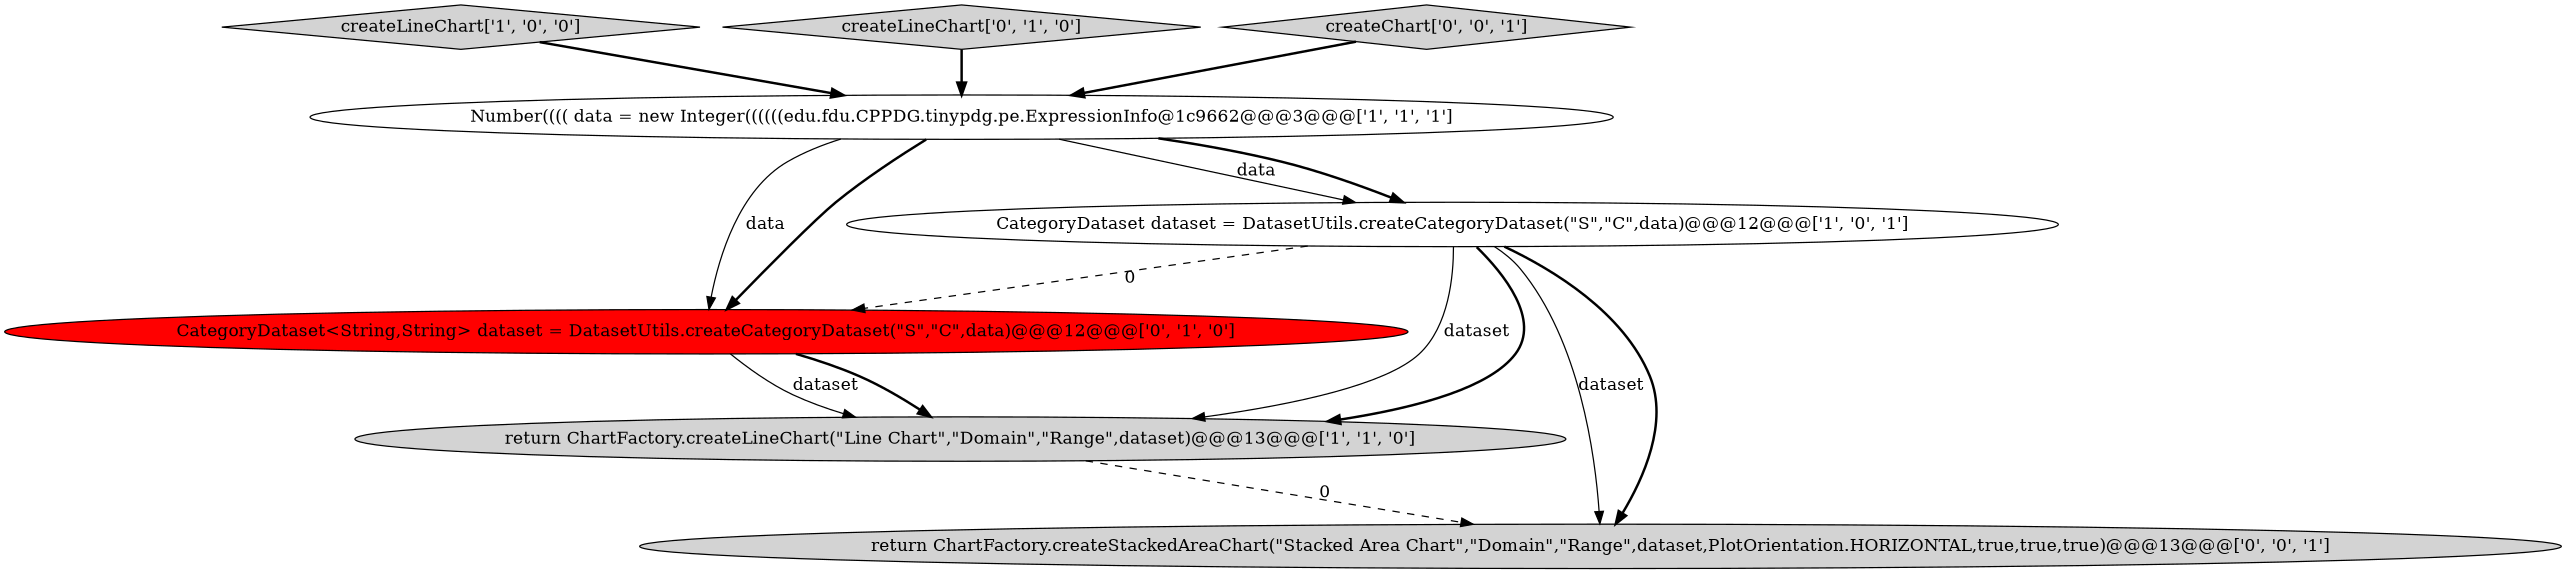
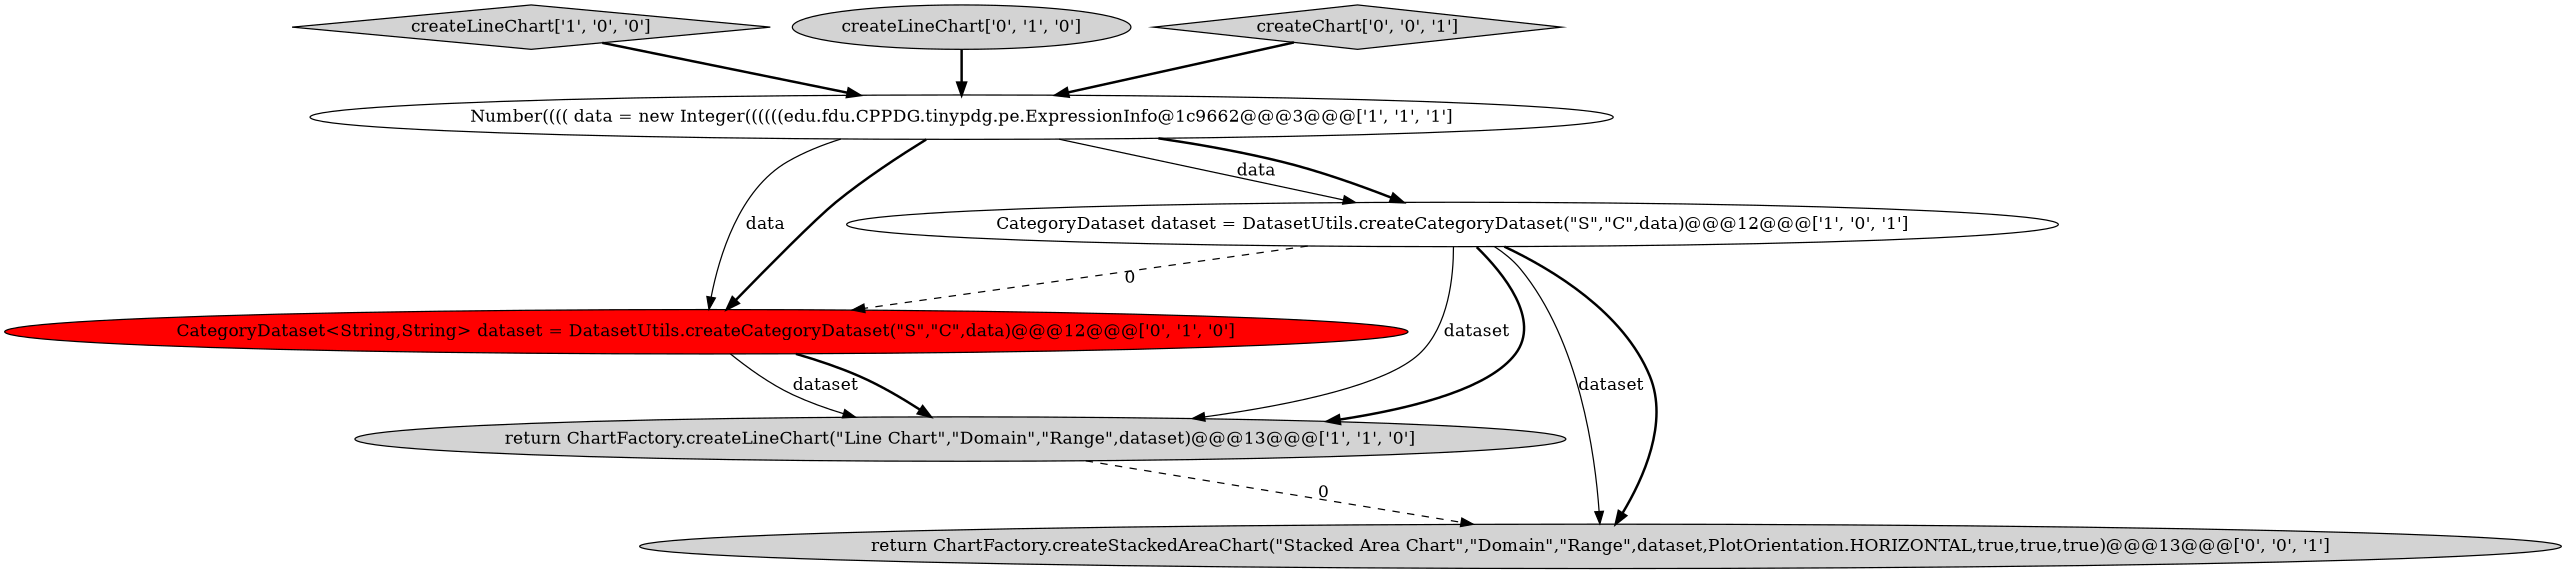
(962, 27) -> (962, 27)
